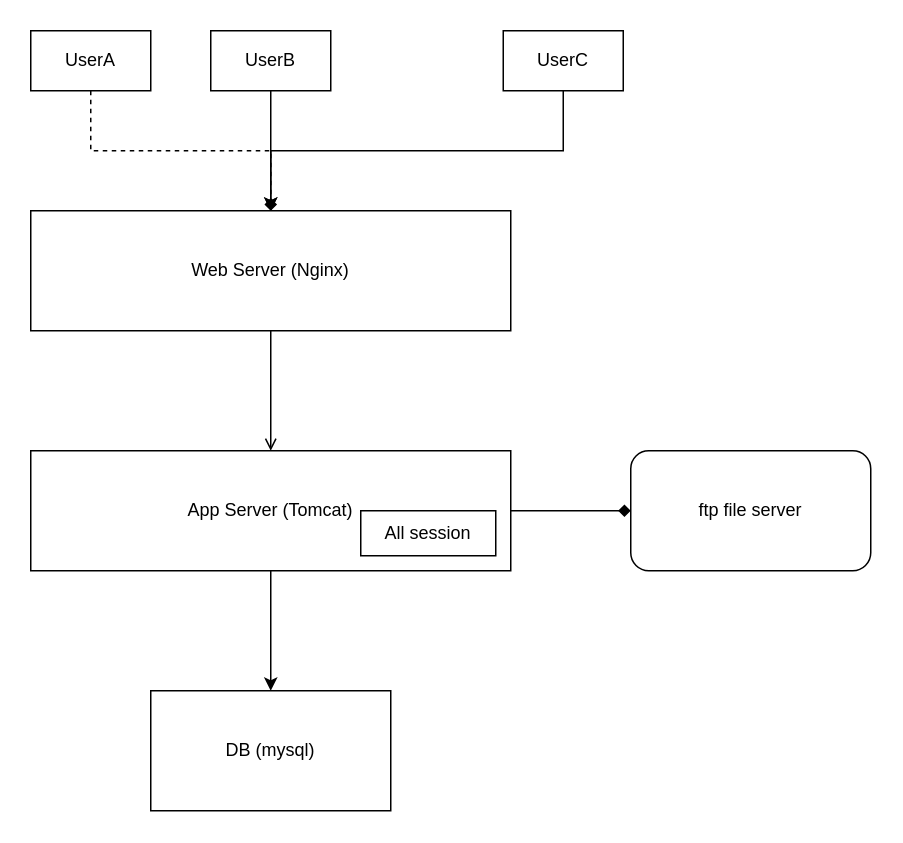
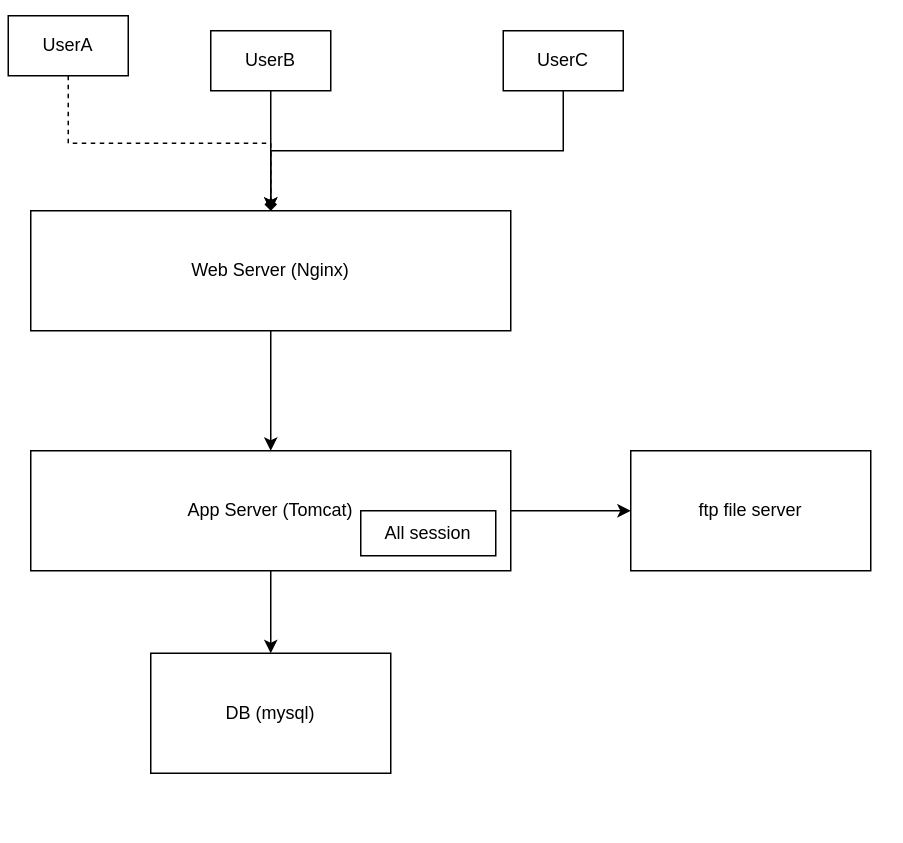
(91, 61) -> (68, 46)
(271, 441) -> (271, 439)
(618, 511) -> (619, 511)
(751, 511) -> (751, 511)
(271, 751) -> (271, 713)
